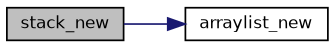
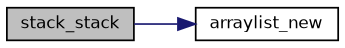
(65, 24) -> (70, 24)
